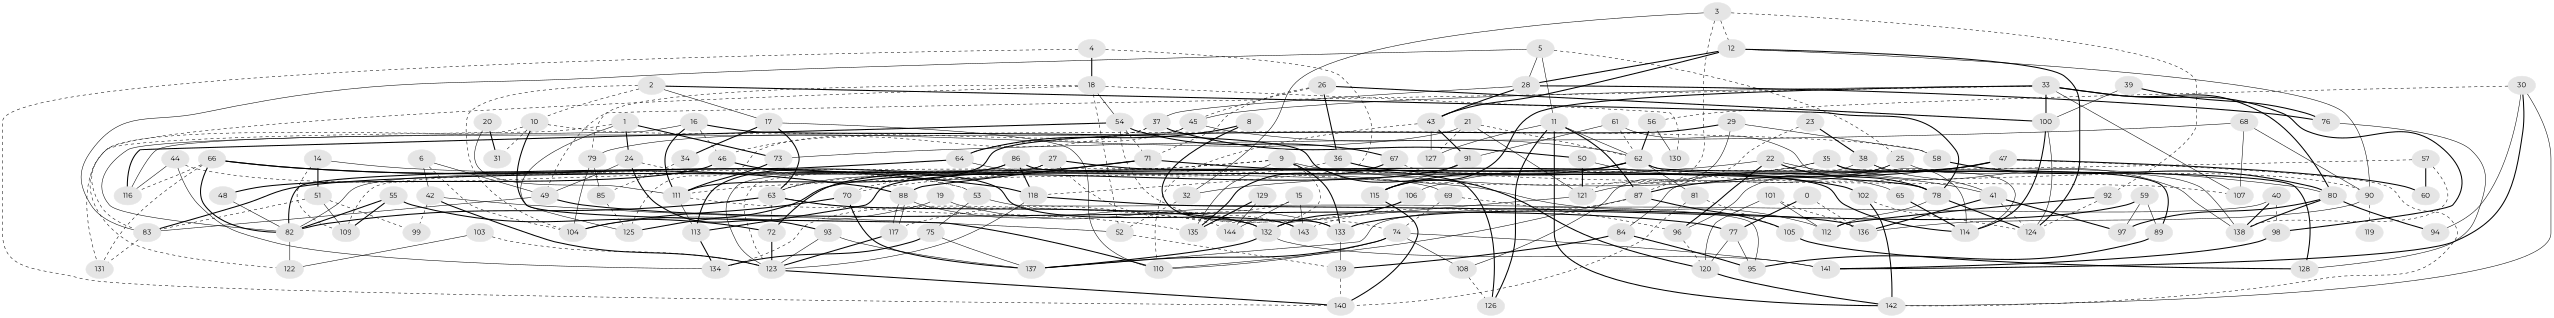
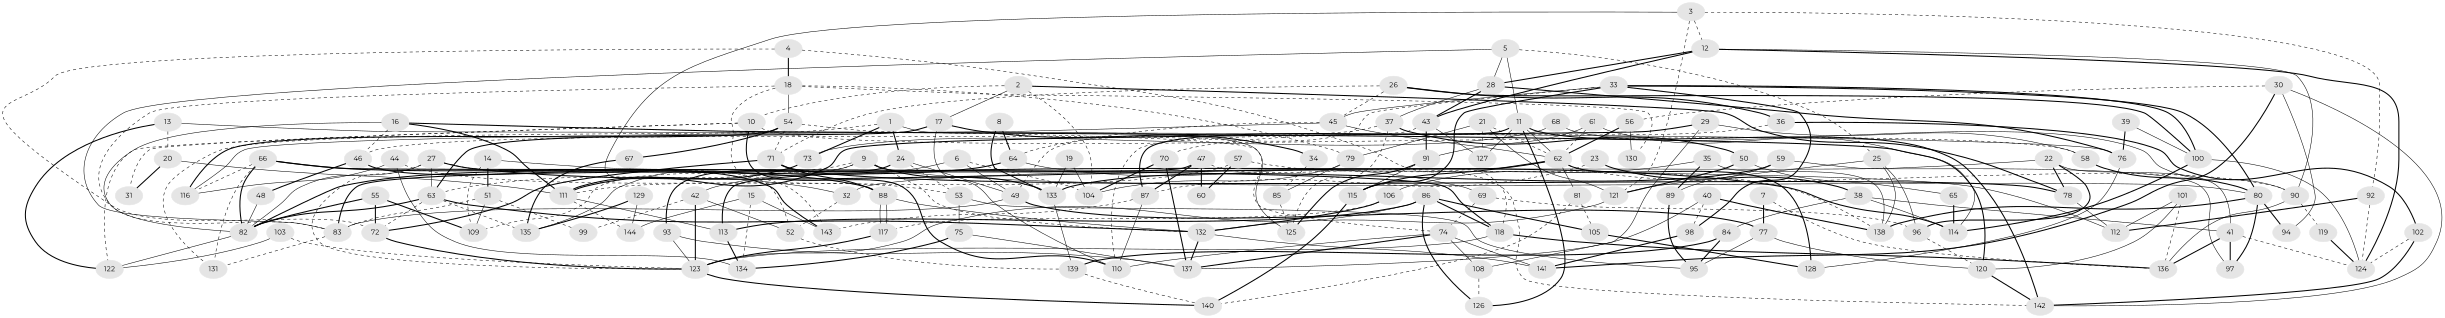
none -> (168, 122)
(1337, 177) -> none
(1807, 196) -> (1764, 196)
(2240, 196) -> none
(1715, 212) -> (1510, 215)
(1984, 214) -> (2342, 251)
(58, 274) -> (181, 60)
